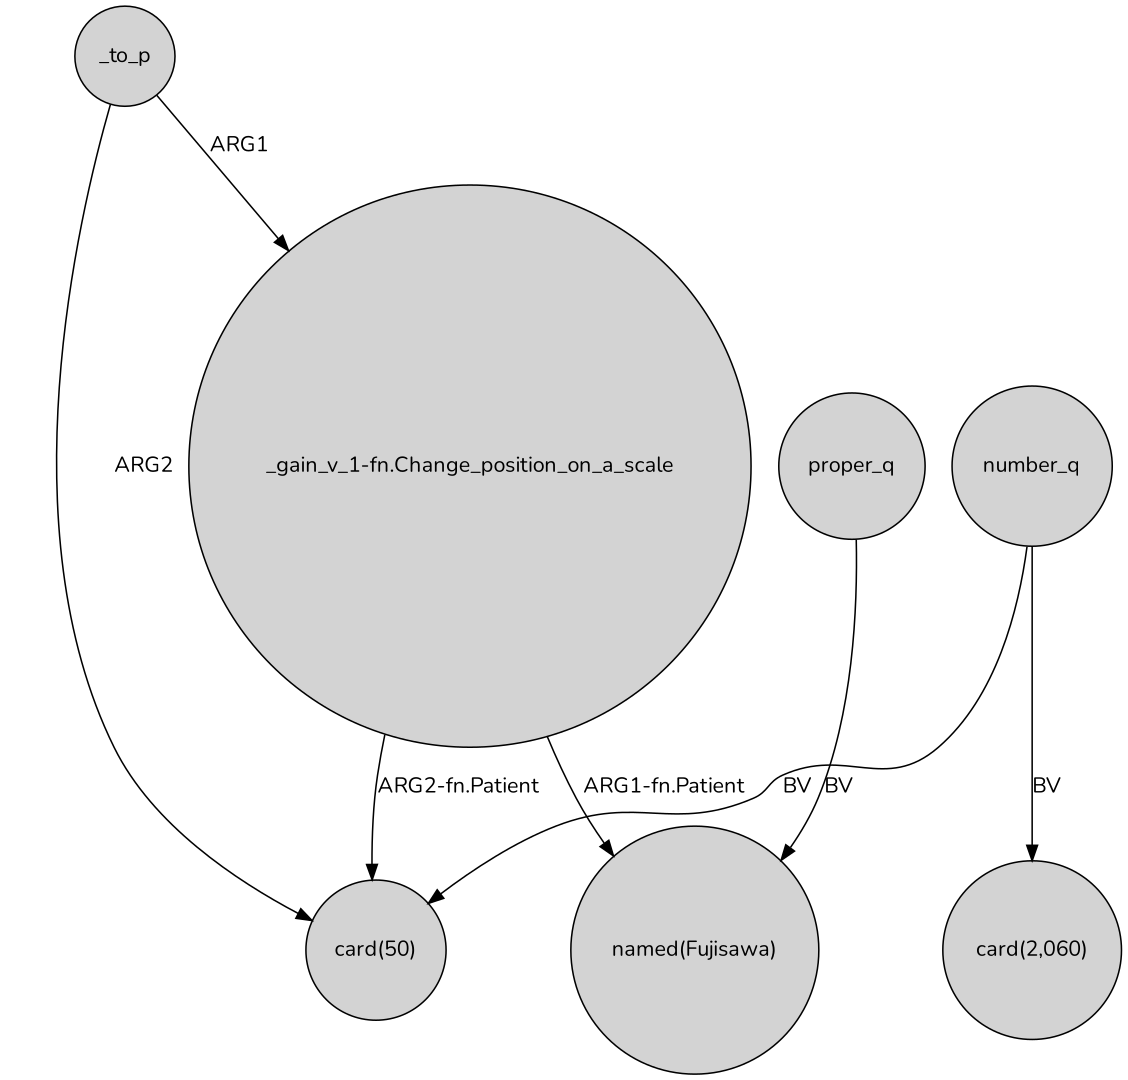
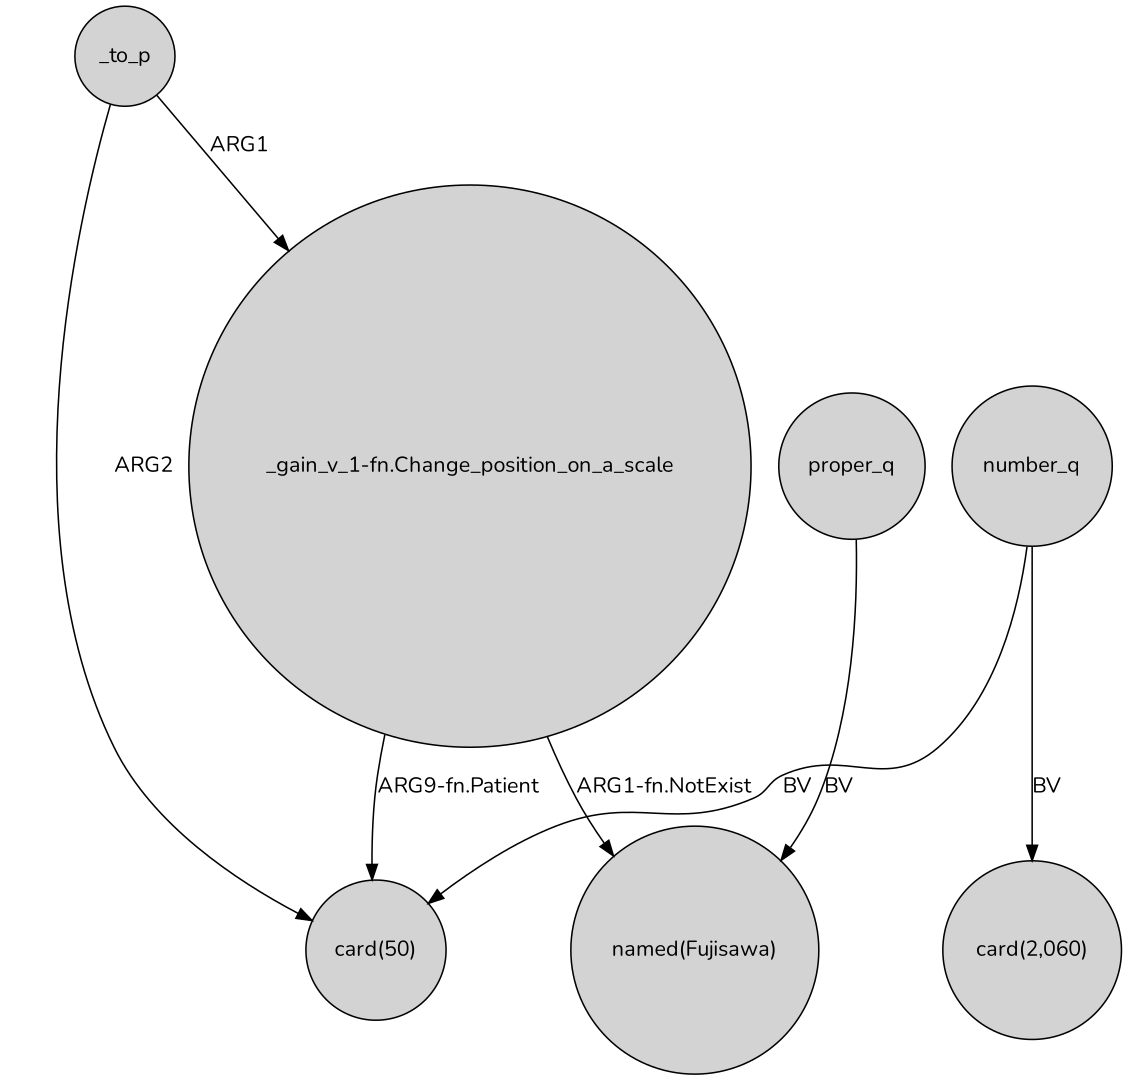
(459, 787) -> (459, 787)
(665, 787) -> (665, 787)
